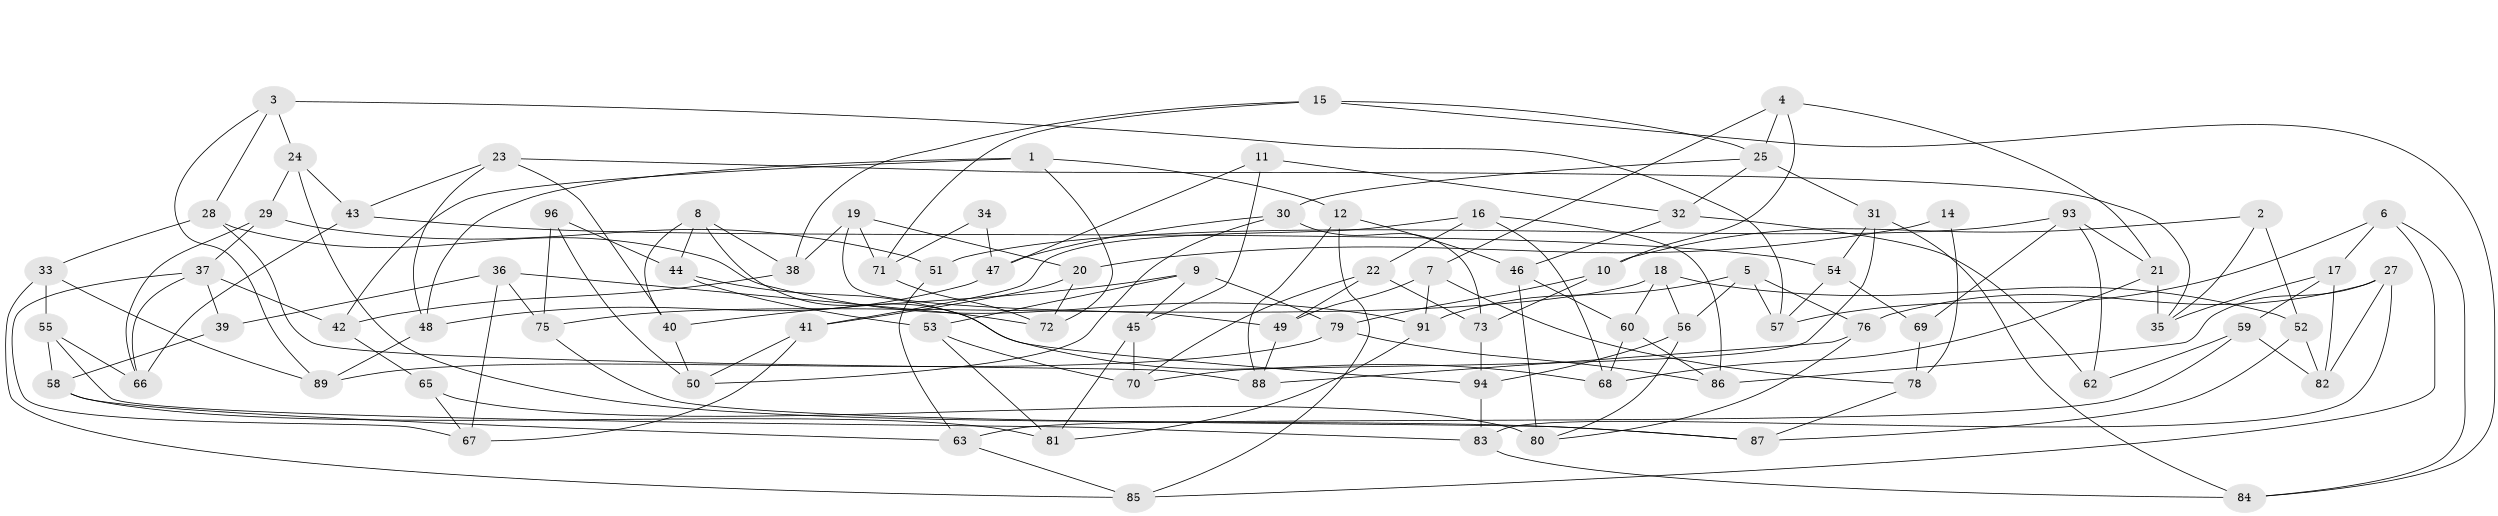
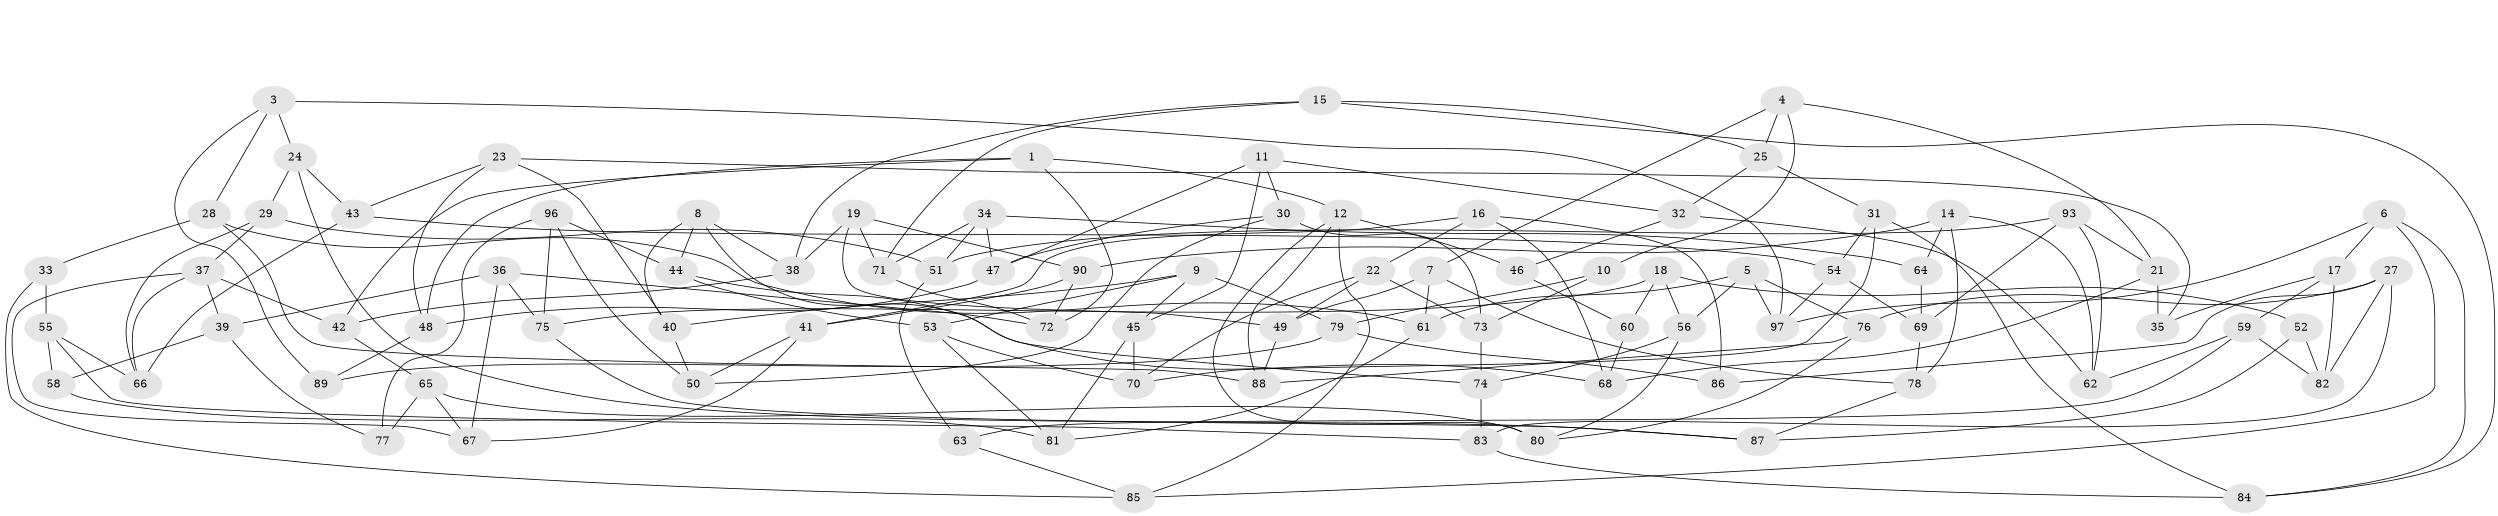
(1464, 178) -> (1273, 184)
(2261, 214) -> none
none -> (958, 246)
none -> (2069, 262)
(1080, 271) -> (1080, 271)
none -> (1921, 271)
(1424, 328) -> (1424, 328)
(1778, 328) -> (1778, 328)
(168, 331) -> none
(1663, 350) -> none
(1527, 353) -> (1263, 415)
(1481, 385) -> (1481, 385)
(504, 426) -> none
none -> (383, 441)
